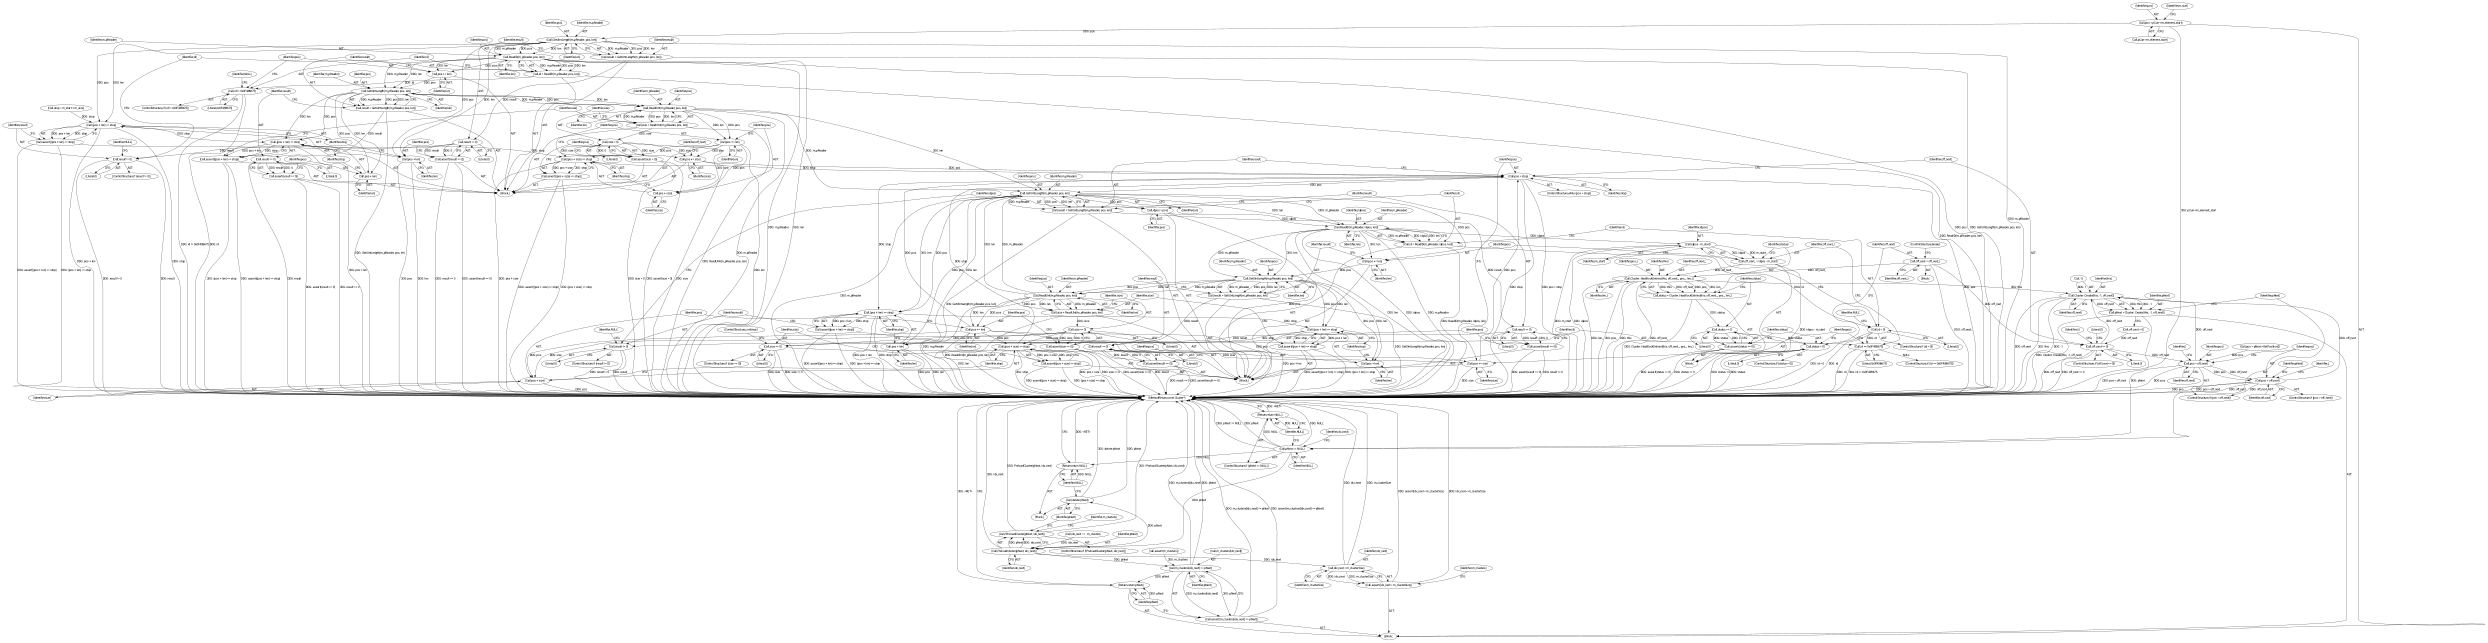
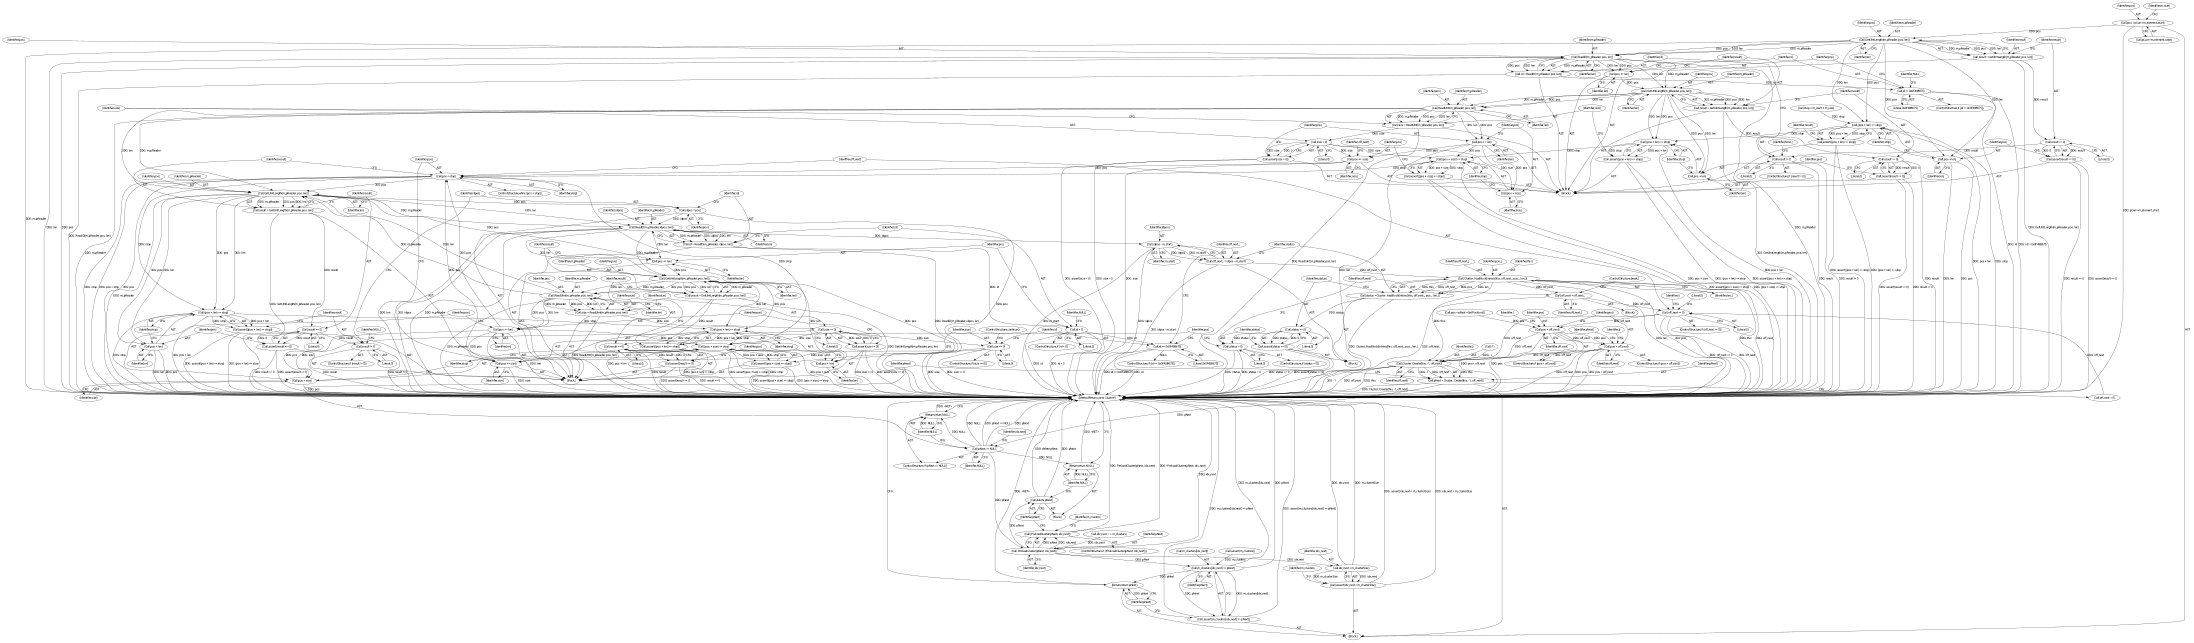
(1800, 270) -> (1531, 287)
(1309, 585) -> none
